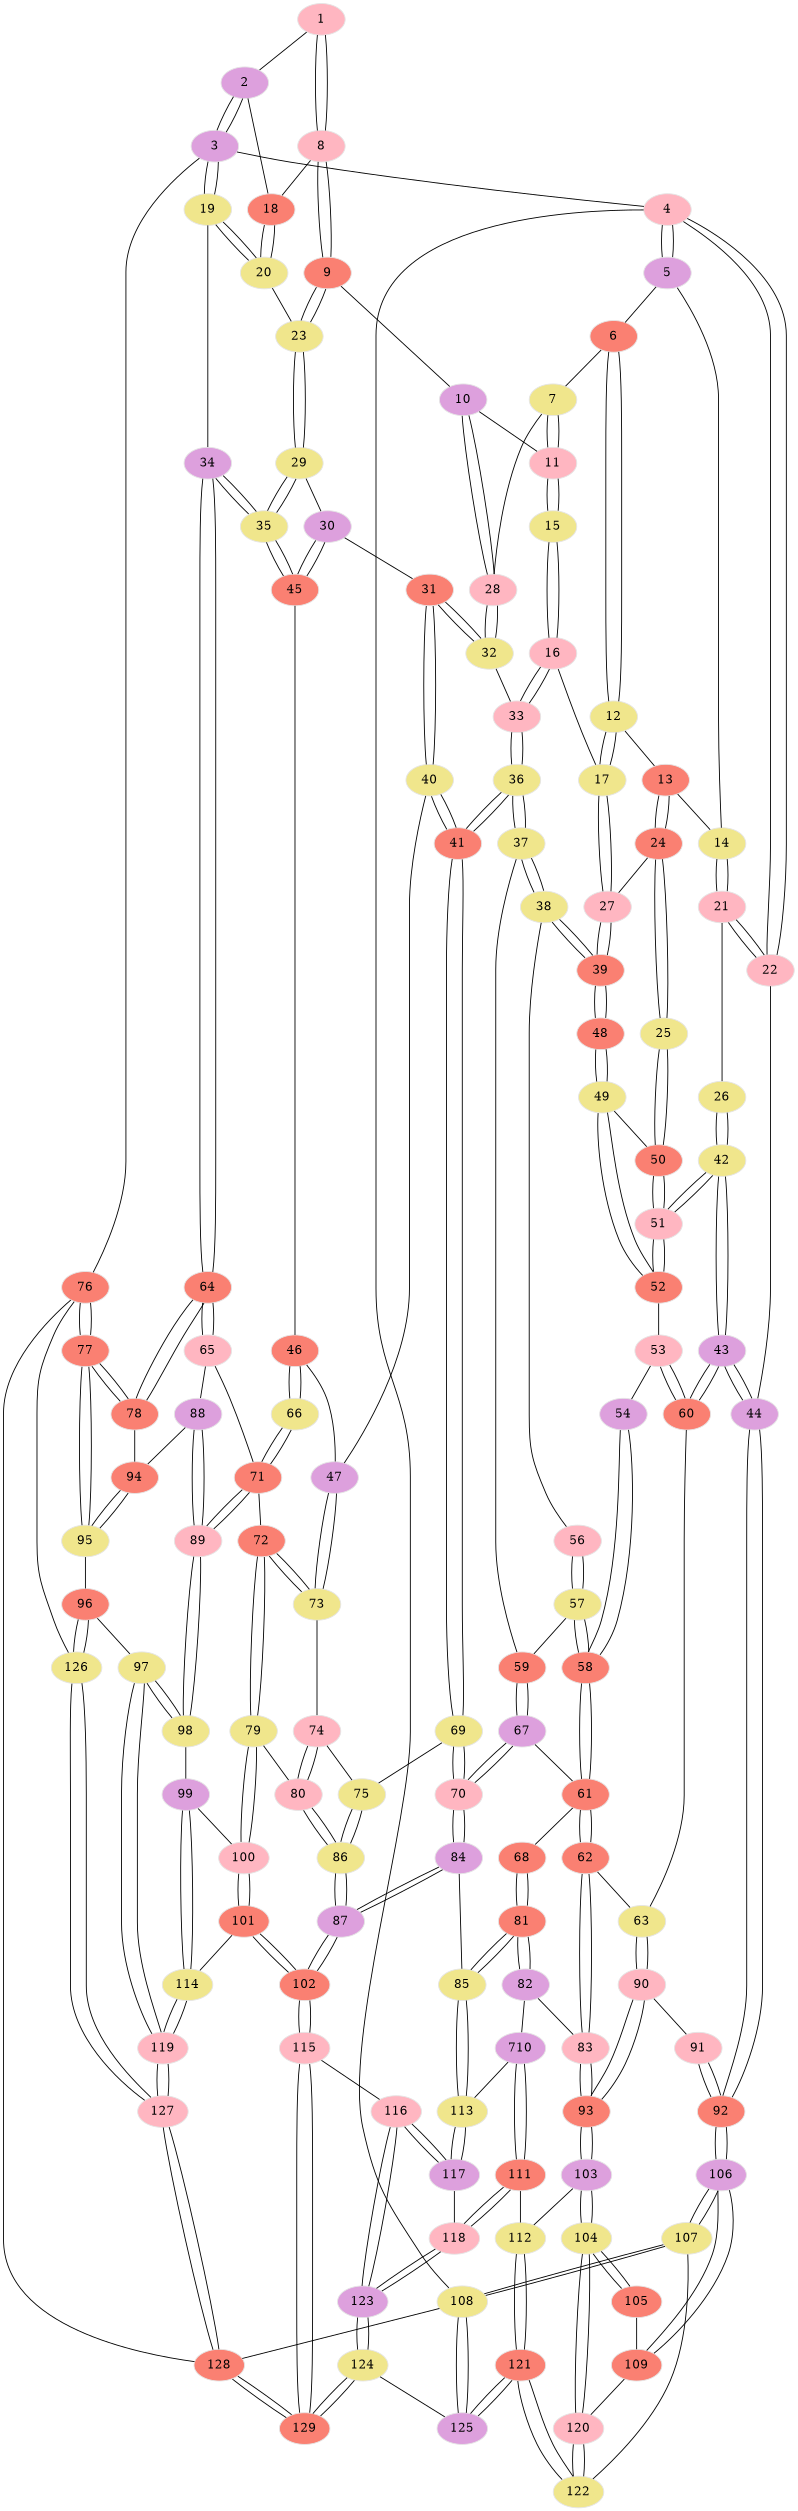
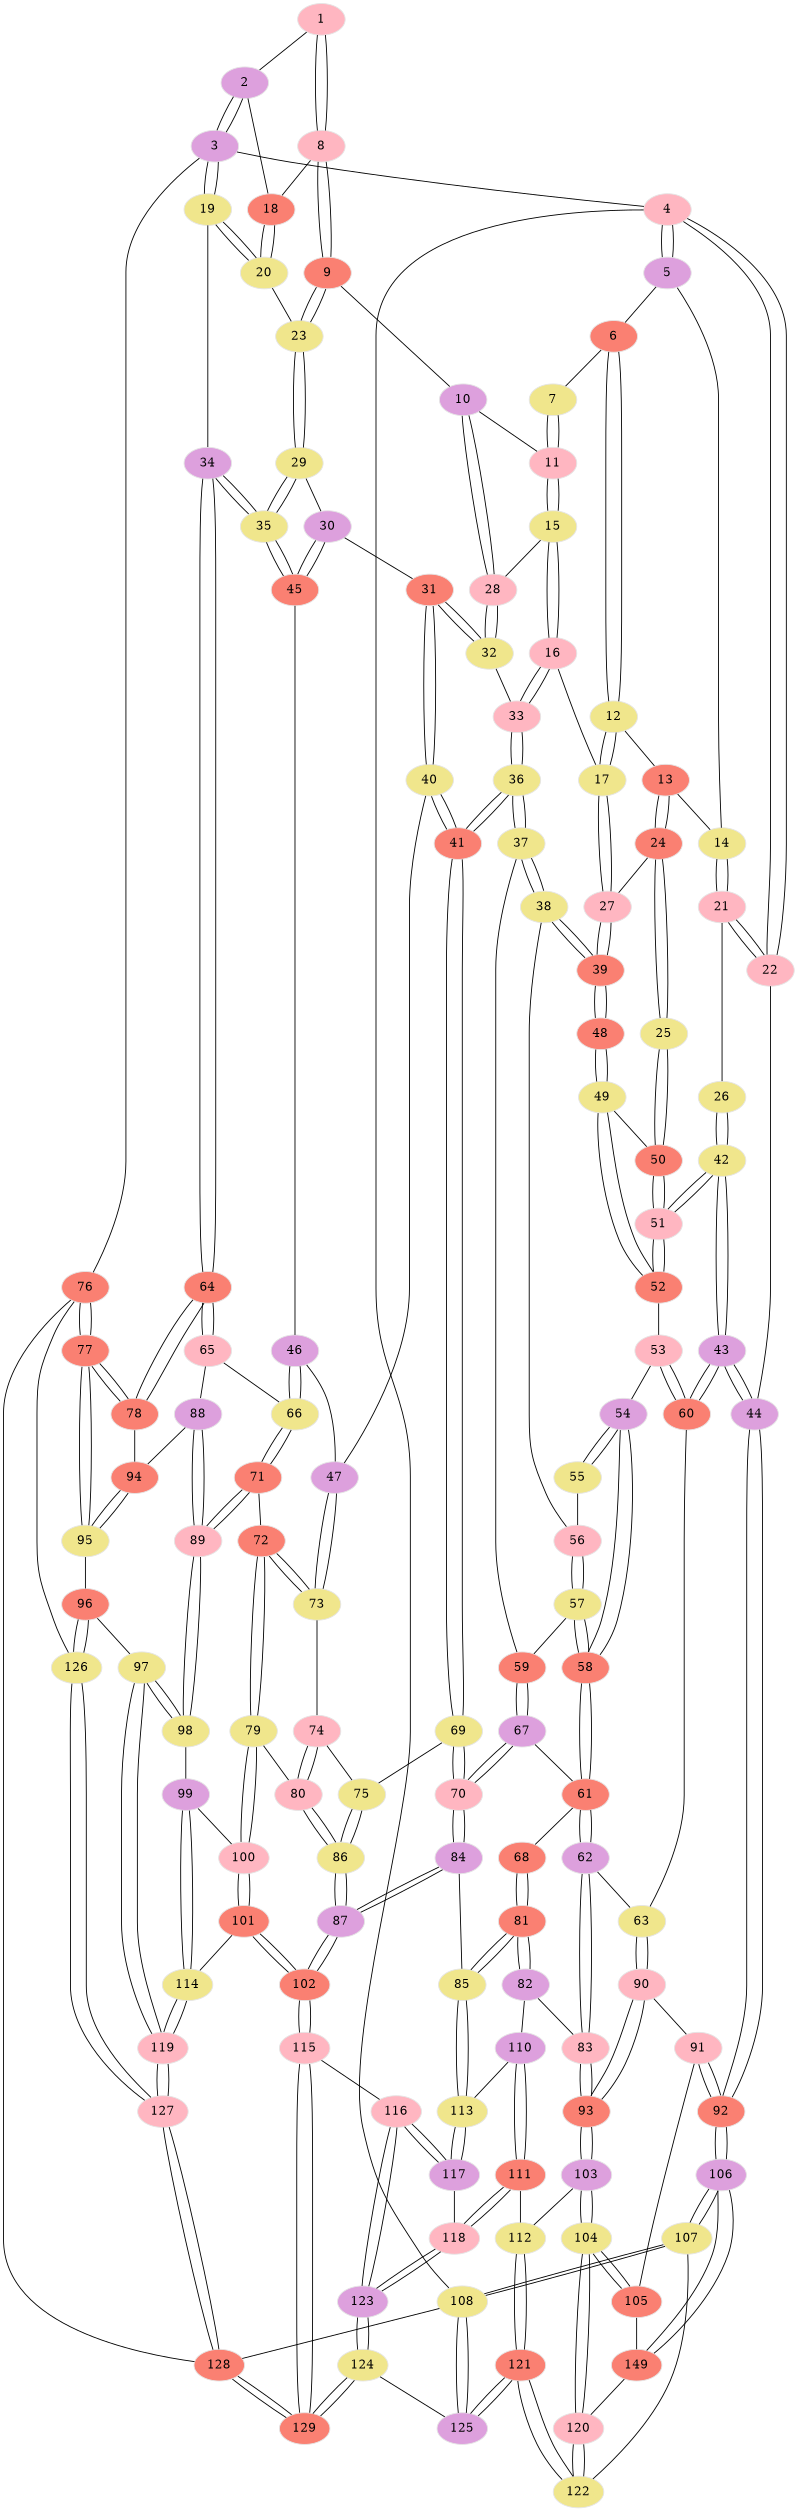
(507, 491) -> (523, 558)
(295, 1351) -> (295, 1351)
(236, 1413) -> (251, 1382)
none -> (578, 1478)
(586, 1858) -> (586, 1858)
(520, 2048) -> (520, 2048)
none -> (665, 2174)
(637, 2365) -> (637, 2365)
